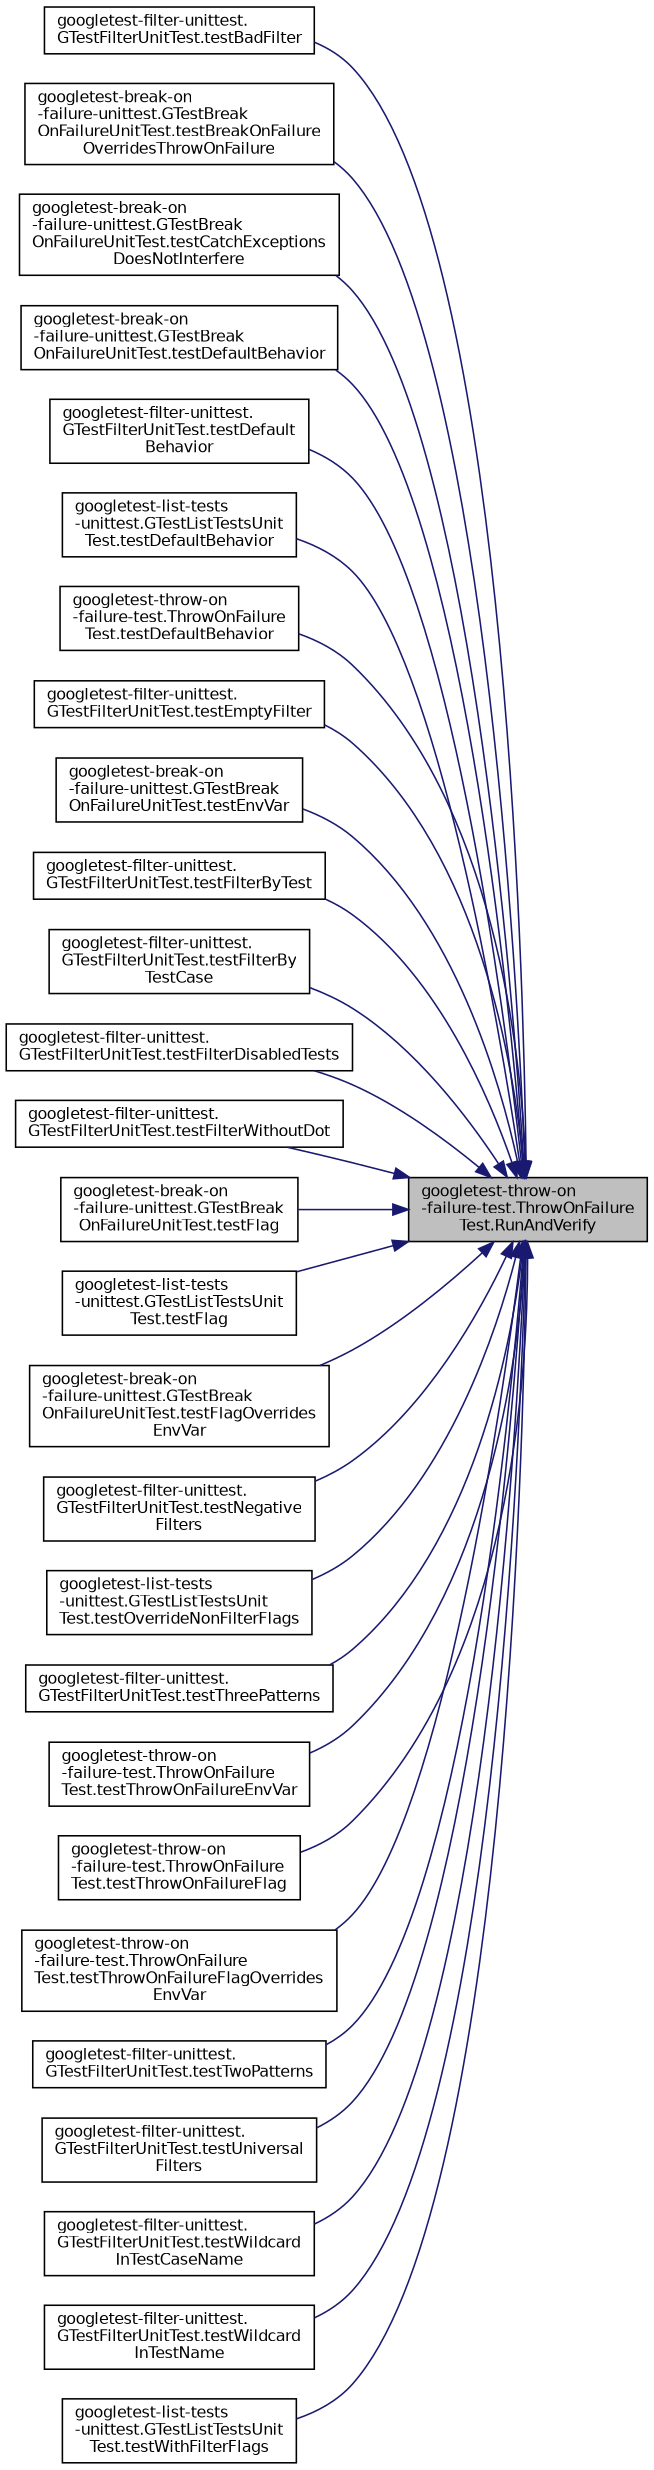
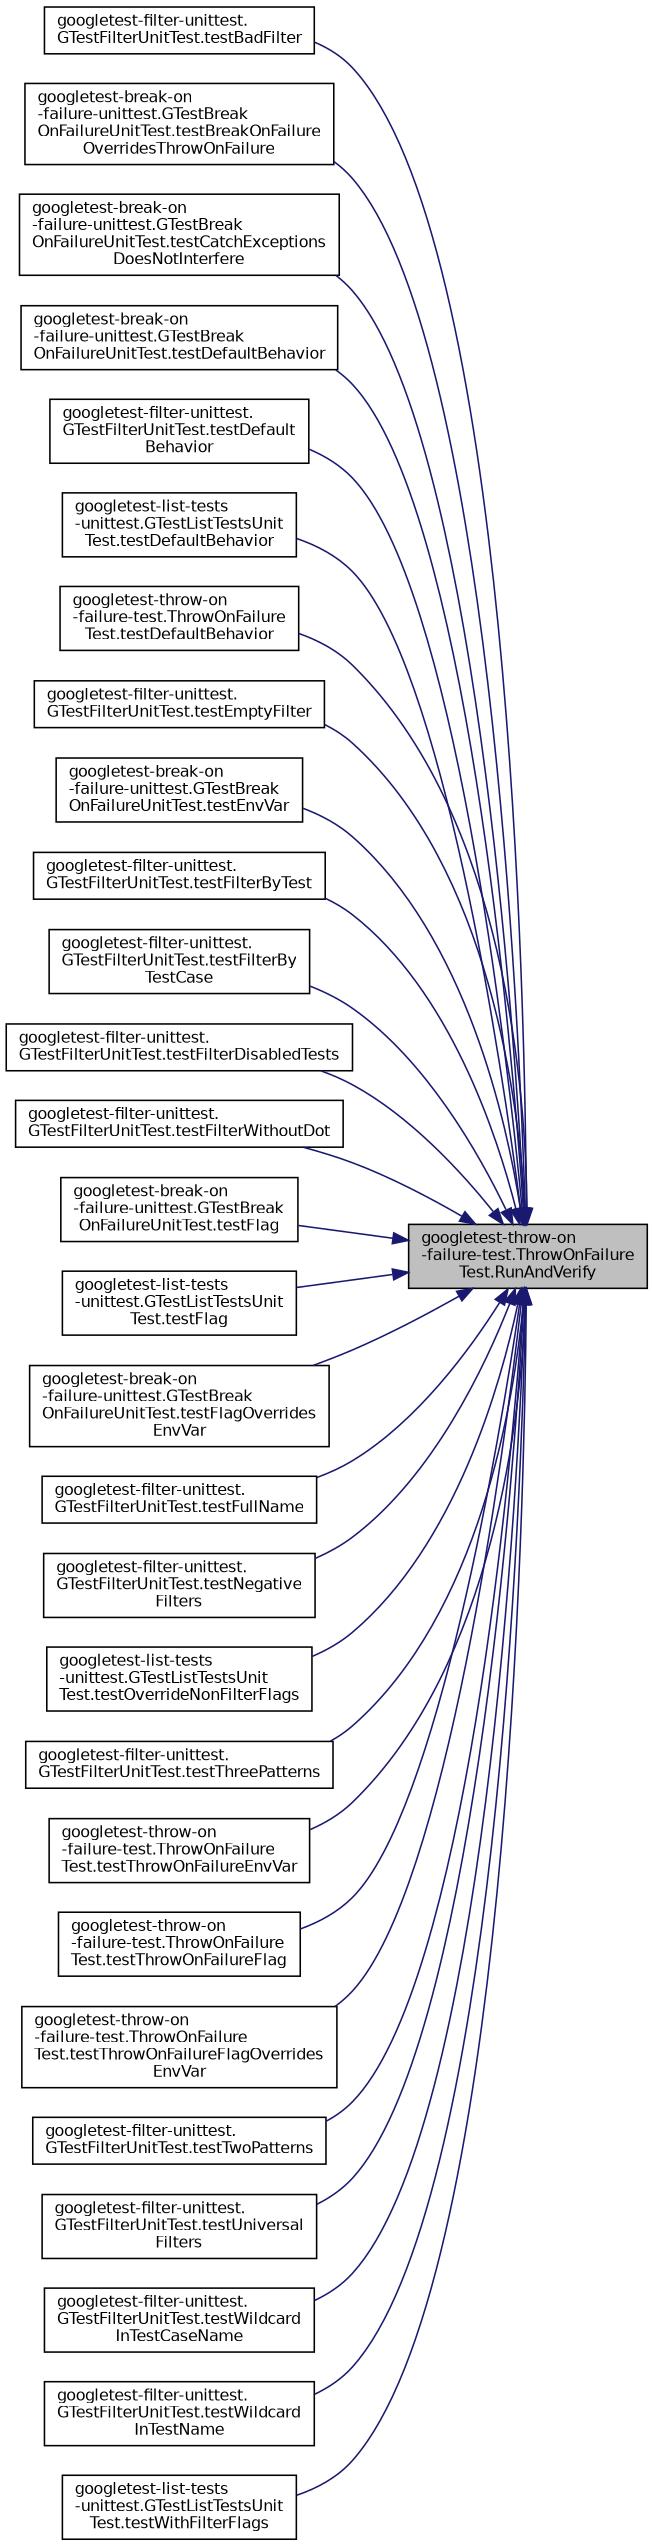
none -> (179, 1500)
